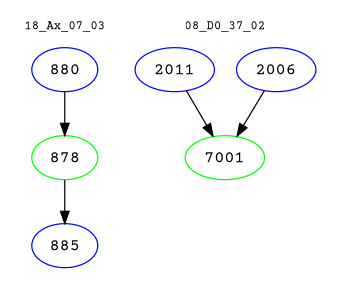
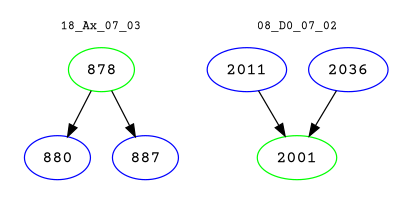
(226, 26) -> (298, 26)
(276, 70) -> (348, 70)
(65, 108) -> (82, 108)
(225, 158) -> (297, 158)
(65, 246) -> (145, 158)
